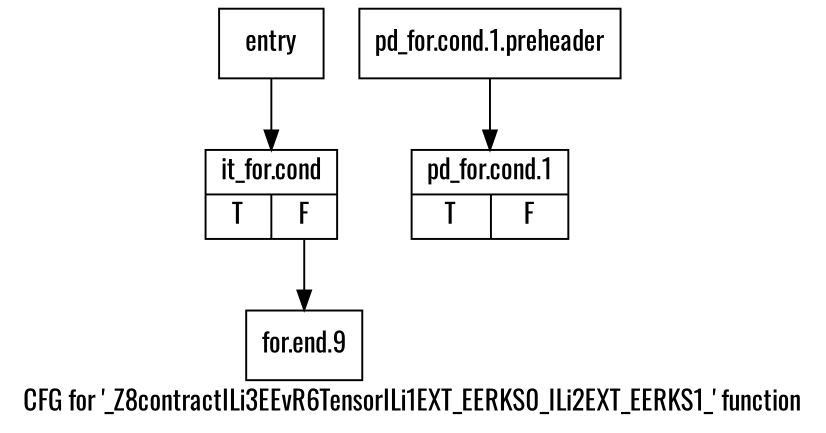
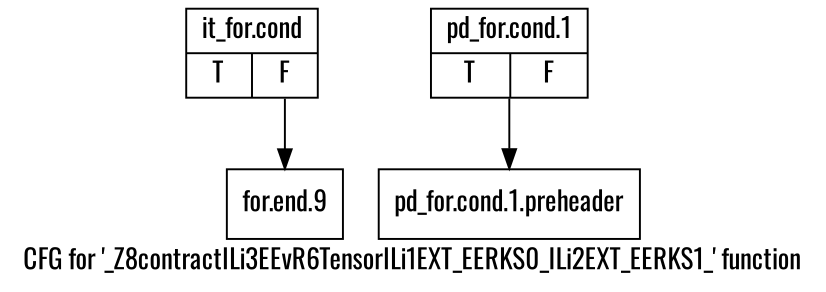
(271, 44) -> none
(490, 105) -> (509, 124)
